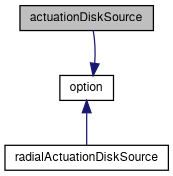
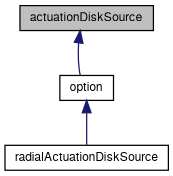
(95, 47) -> (78, 59)
